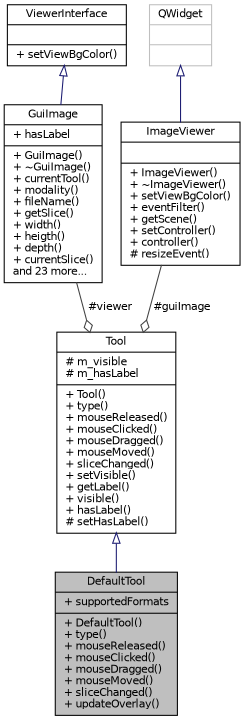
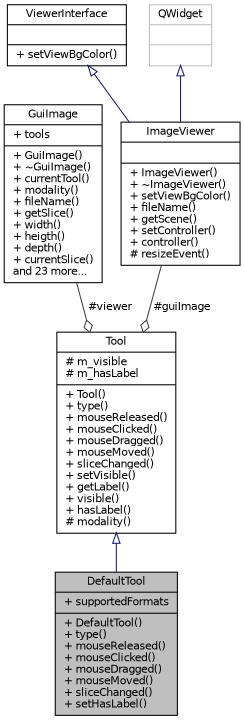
(62, 90) -> (112, 98)
(42, 135) -> (32, 135)
(167, 208) -> (163, 208)
(107, 522) -> (98, 522)
(112, 704) -> (105, 704)
